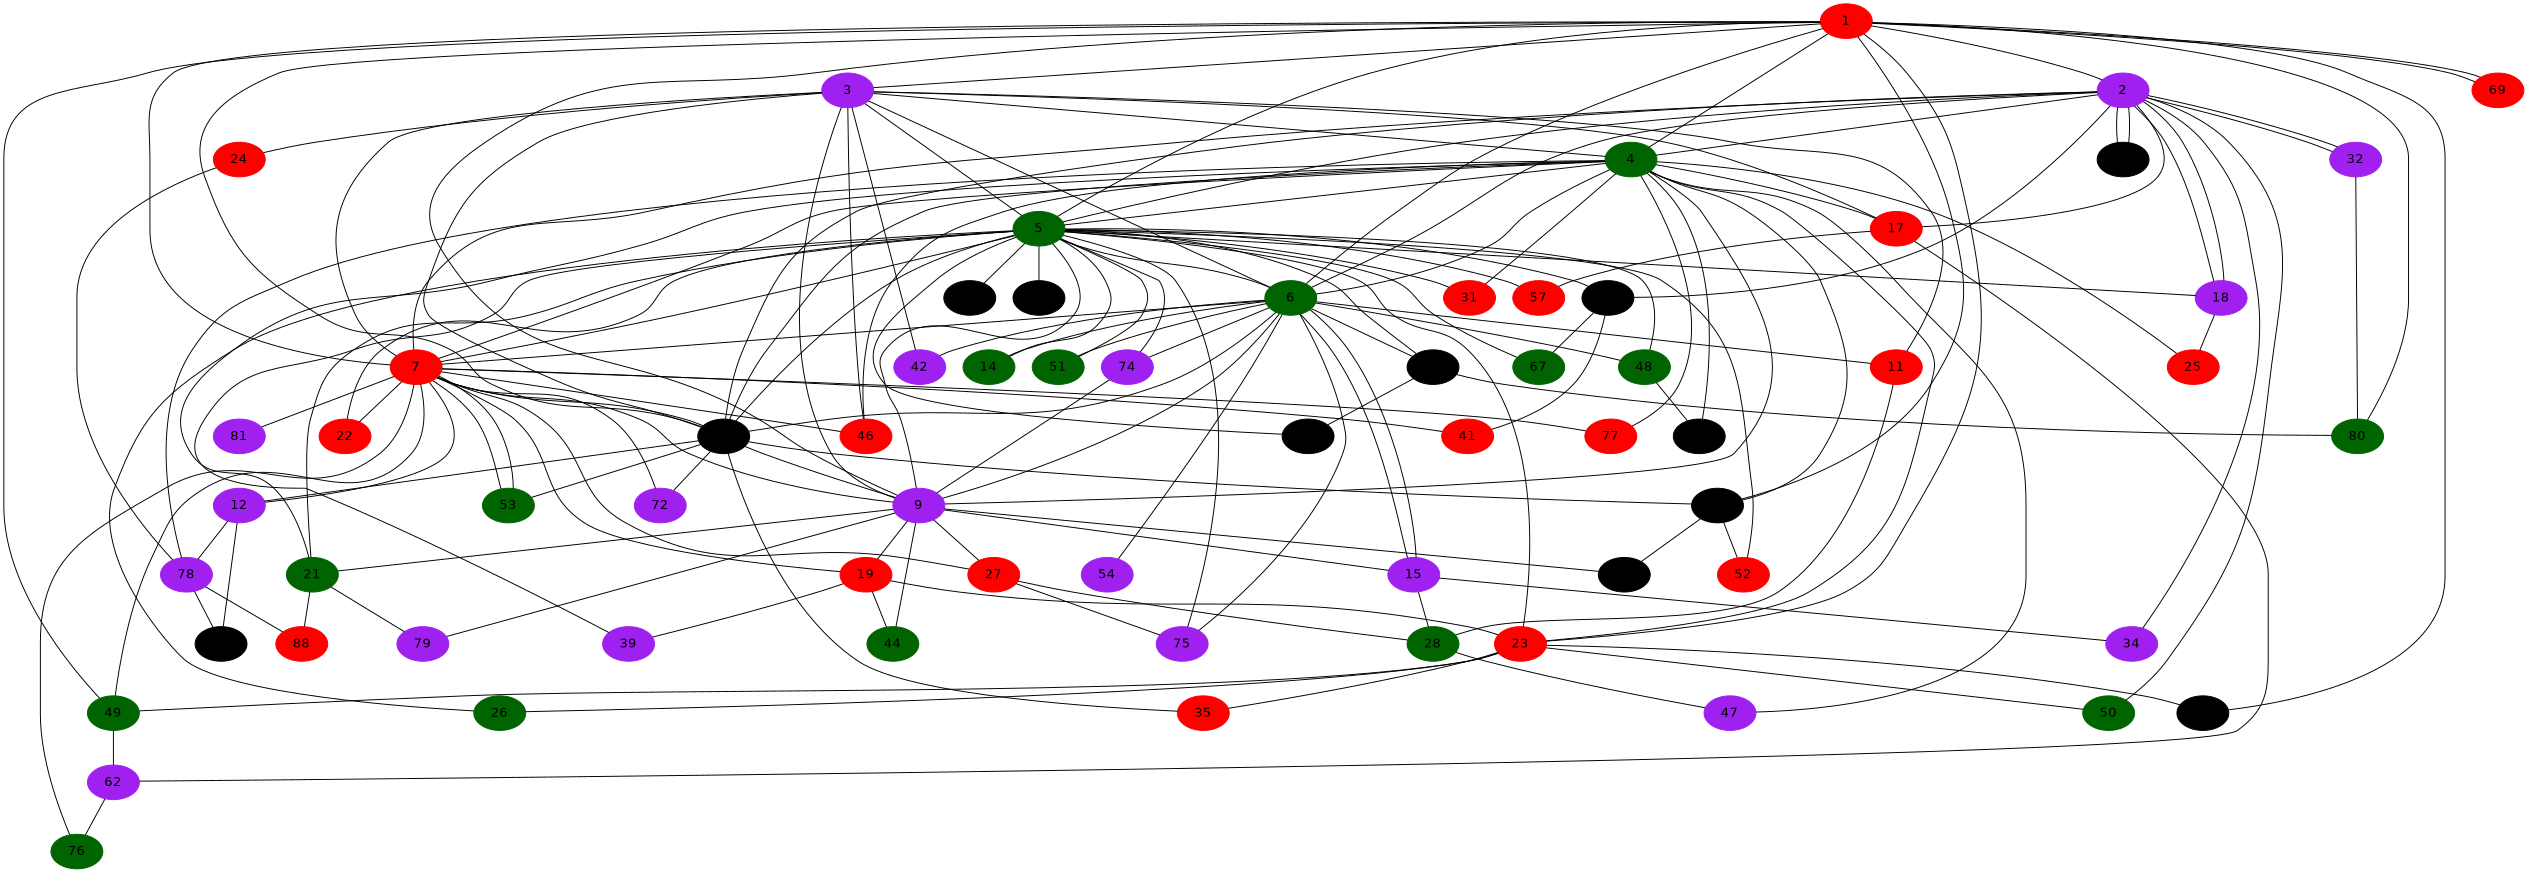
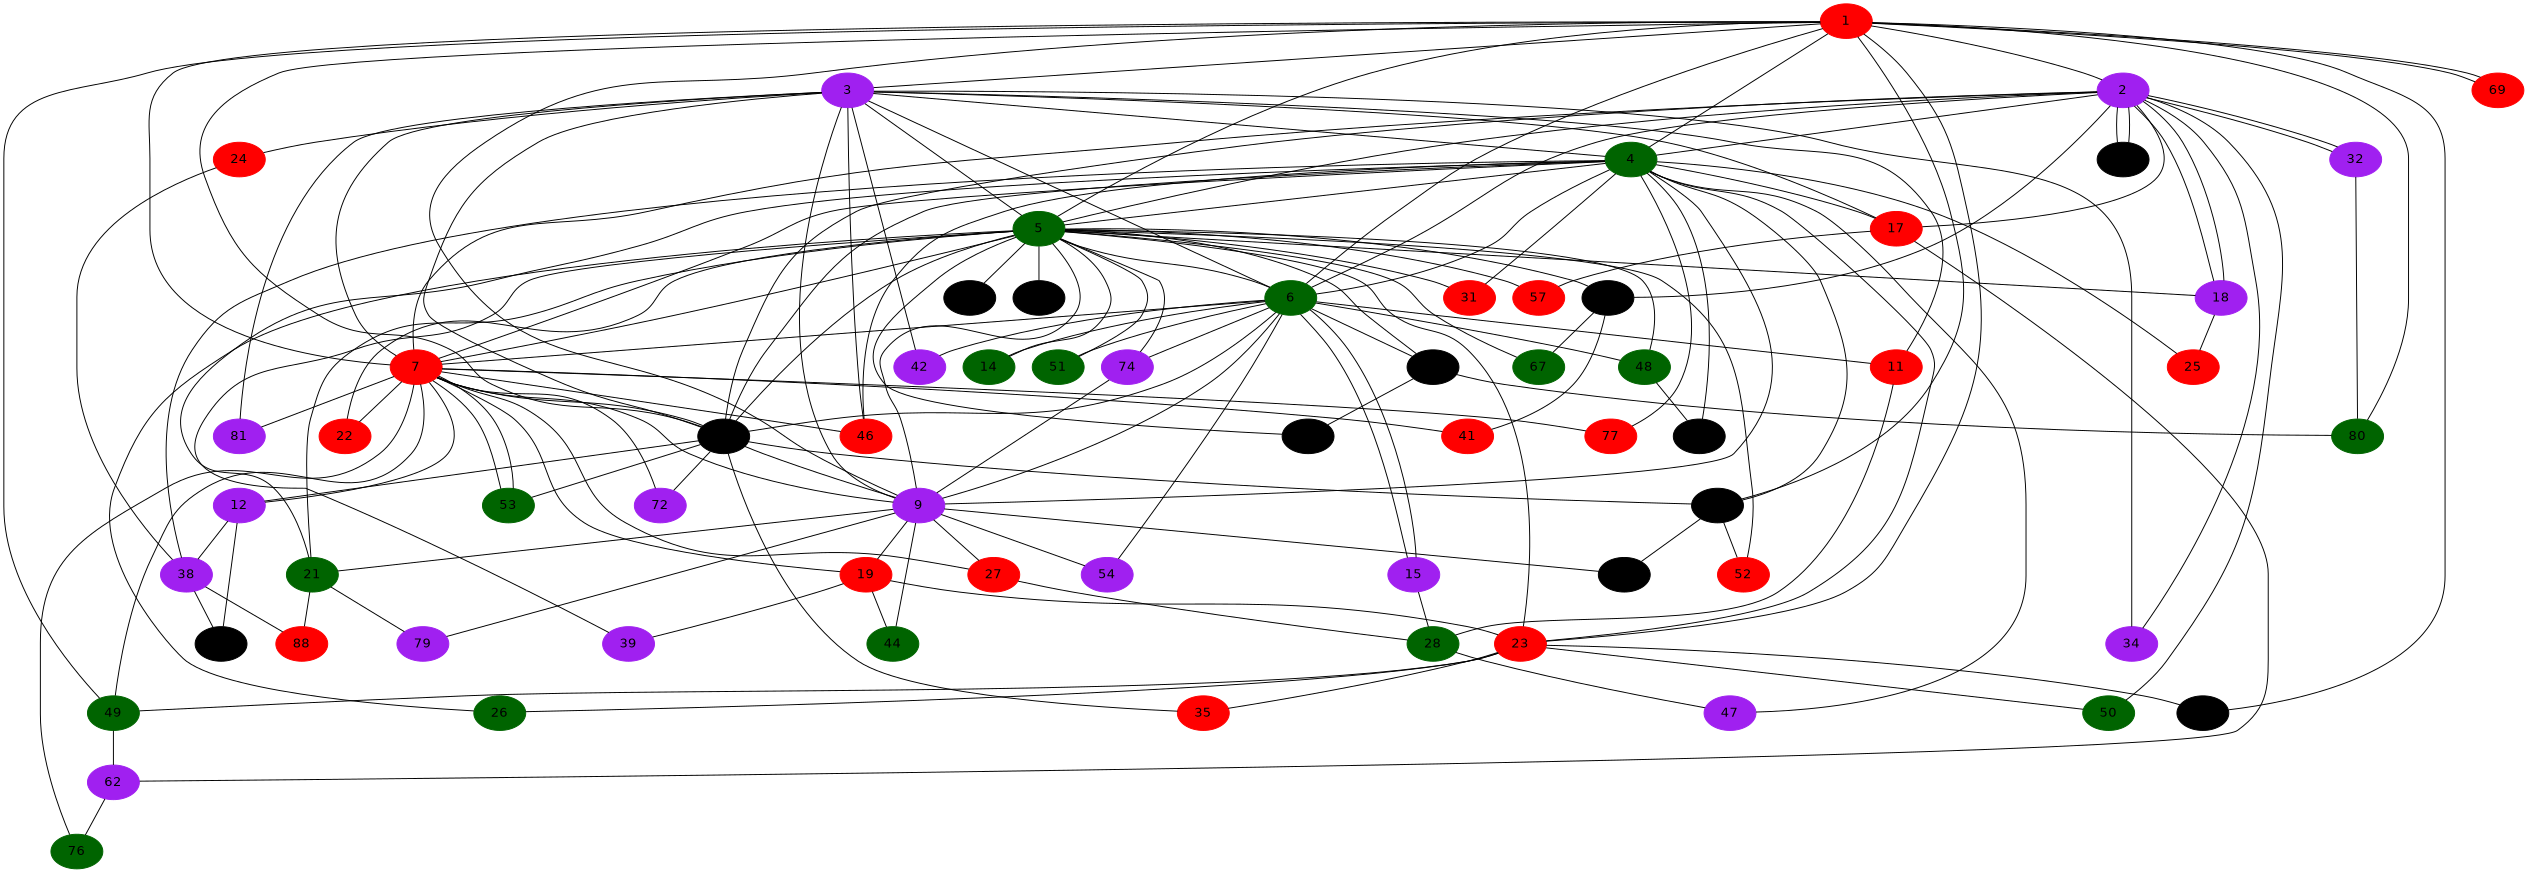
none -> (343, 153)
(1166, 540) -> (1013, 540)
(186, 575) -> (186, 575)
(1806, 612) -> (1747, 127)
(1182, 644) -> none
